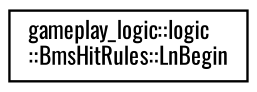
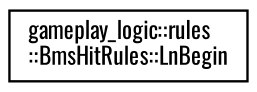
(128, 46) -> (128, 46)
